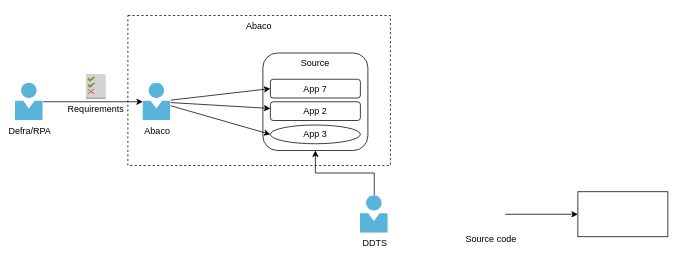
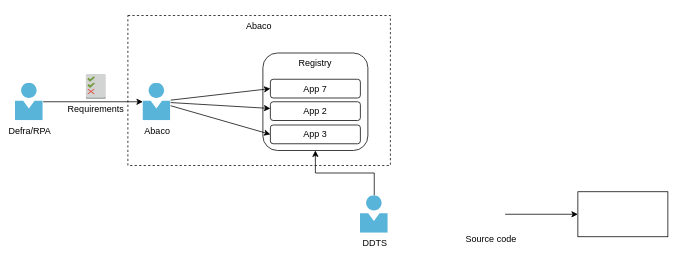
(315, 64) -> (315, 64)
(315, 134) -> (315, 134)
